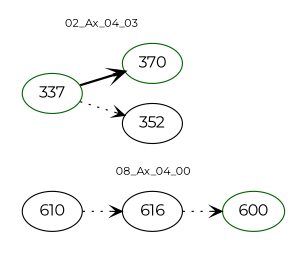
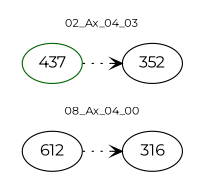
(152, 63) -> none
(52, 93) -> (52, 63)
(52, 211) -> (52, 151)
(152, 211) -> (152, 151)
(254, 211) -> none
